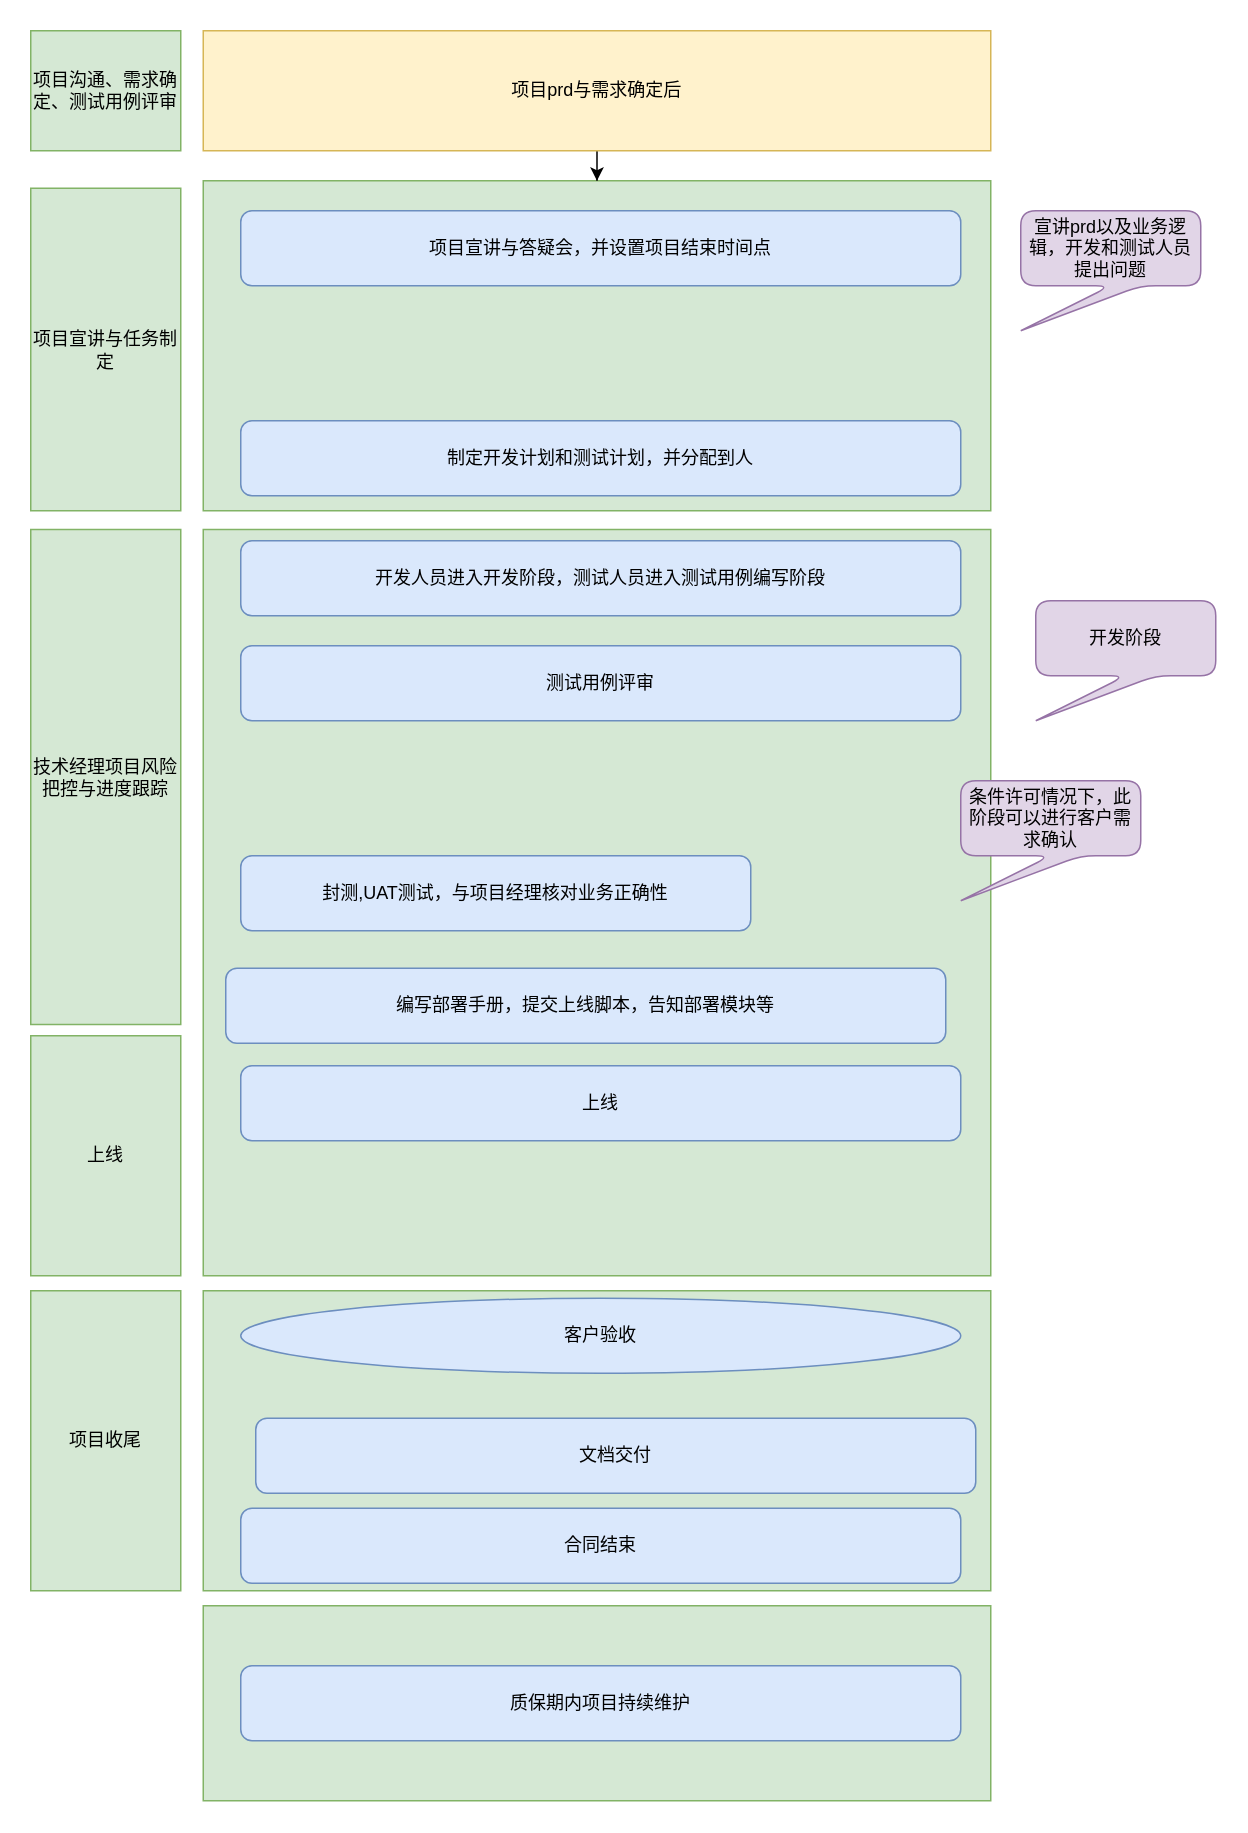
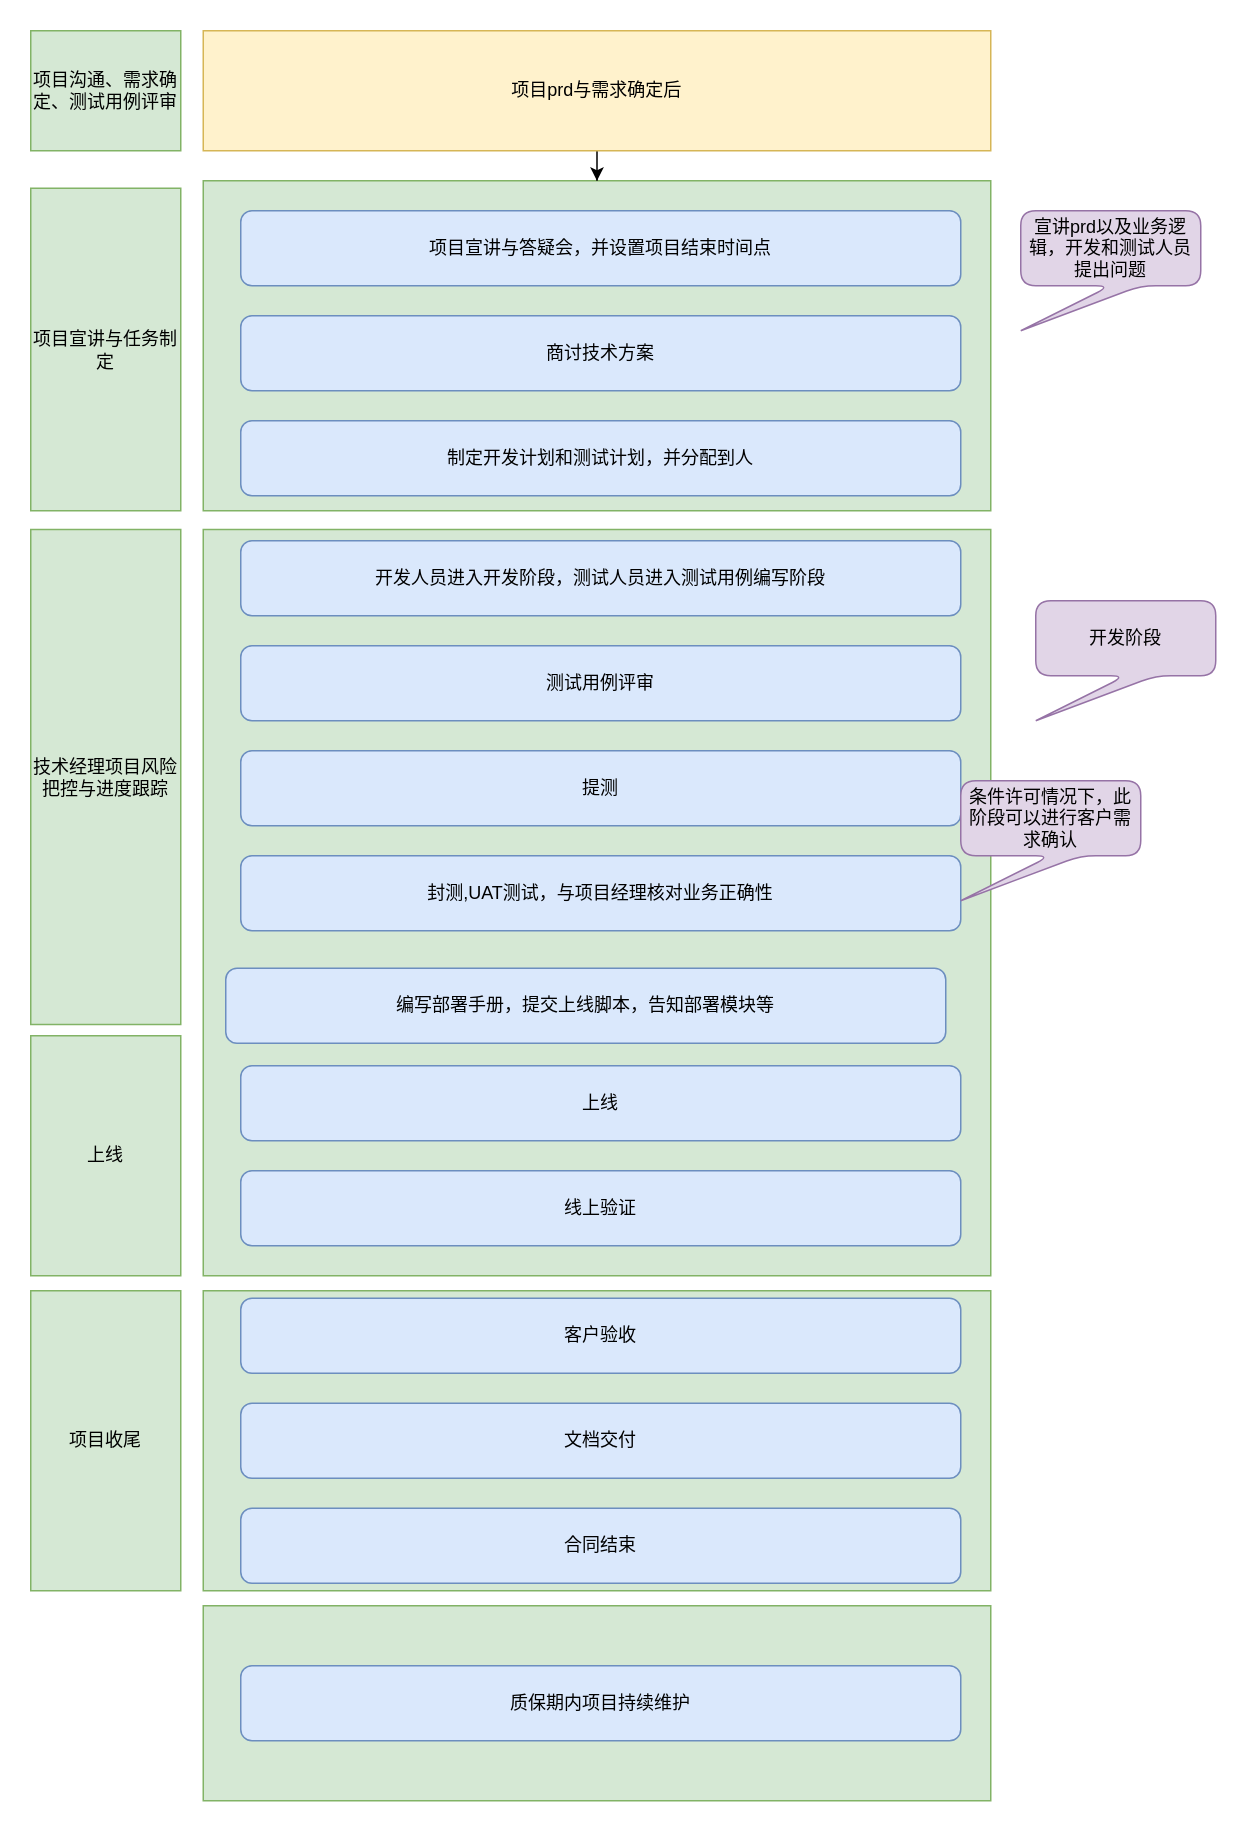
none -> (601, 353)
none -> (601, 788)
(496, 893) -> (601, 893)
none -> (601, 1208)
(601, 1336) -> (601, 1336)
(616, 1456) -> (601, 1441)
